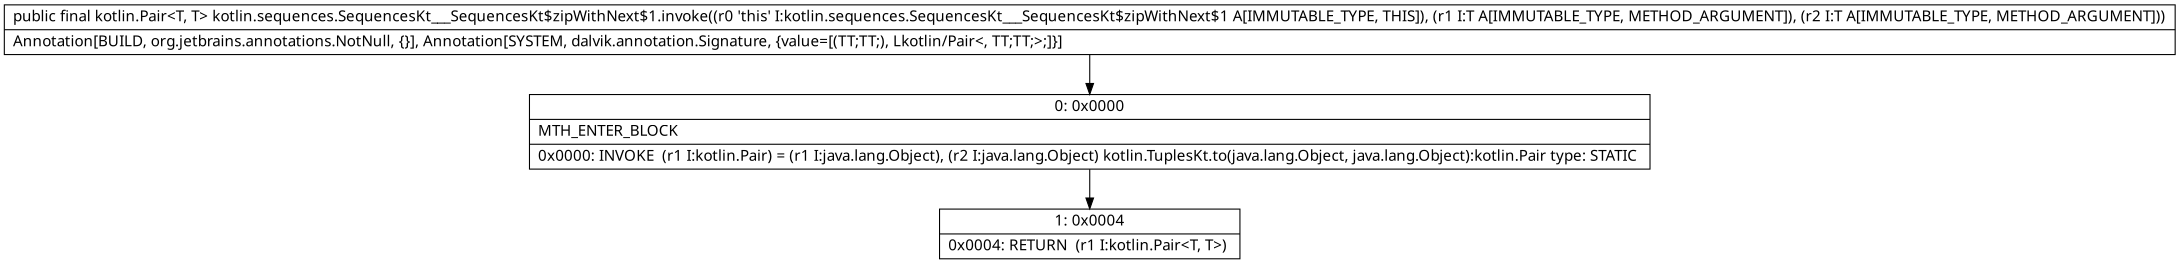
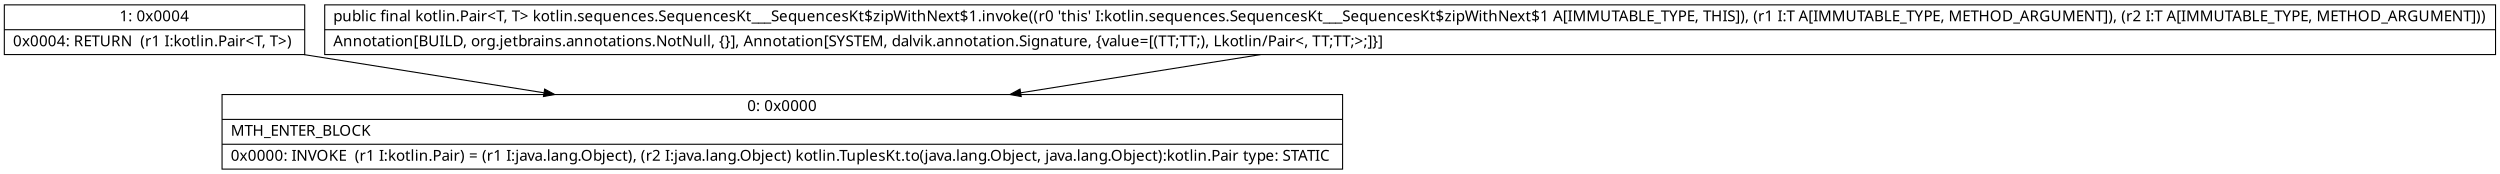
(1090, 184) -> (424, 74)
